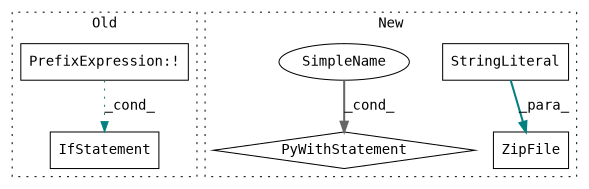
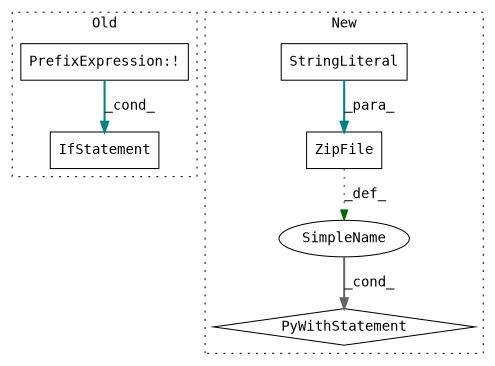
(105, 101) -> (105, 101)
none -> (344, 189)
